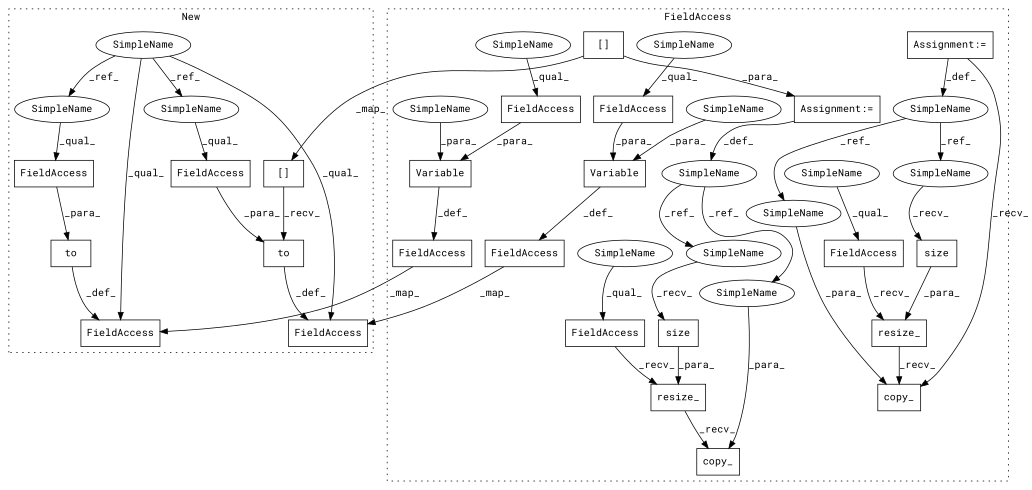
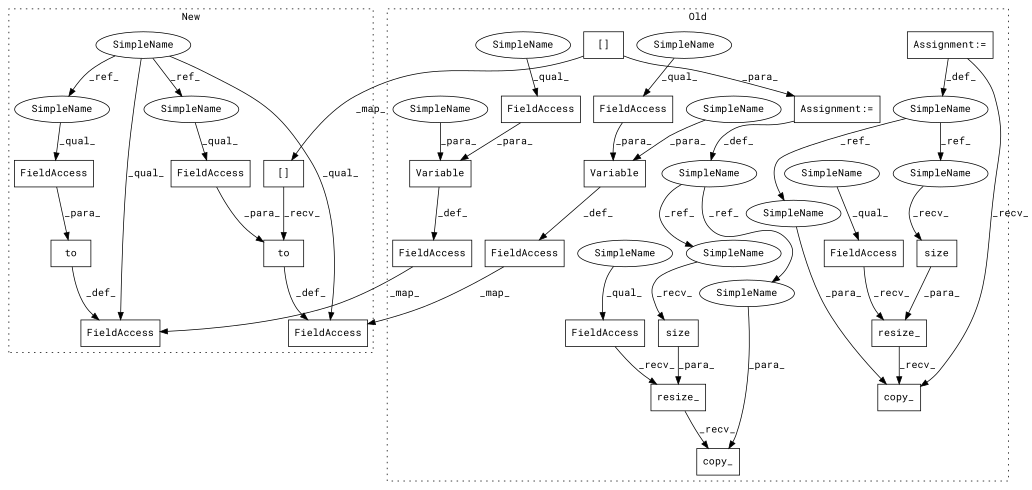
(698, 17) -> (698, 17)
